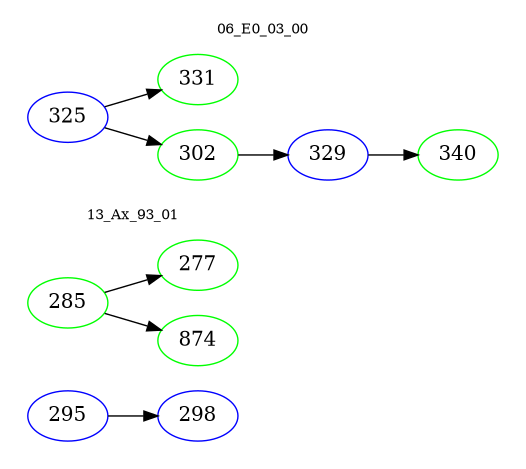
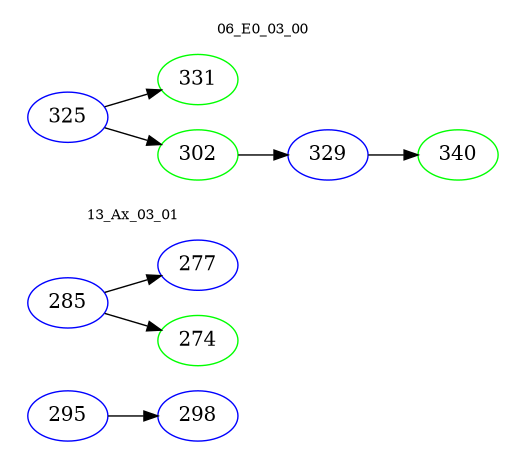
(133, 216) -> (133, 216)
(198, 265) -> (198, 265)
(68, 303) -> (68, 303)
(198, 341) -> (198, 341)
